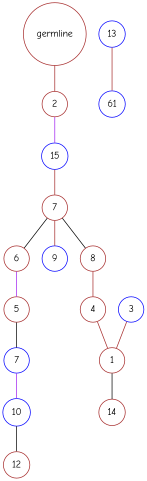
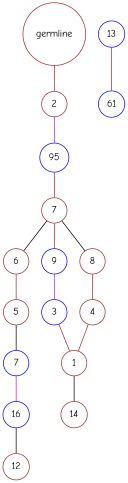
(55, 156) -> (54, 158)
(17, 284) -> (16, 287)
none -> (54, 287)
(17, 412) -> (16, 415)
